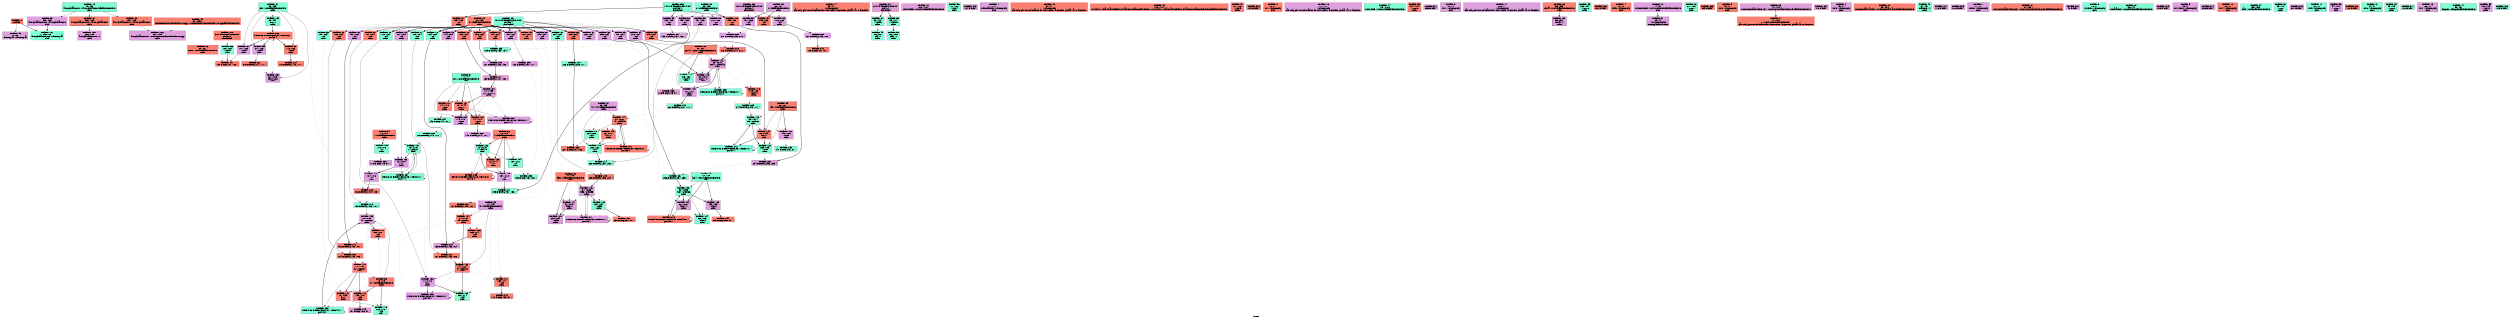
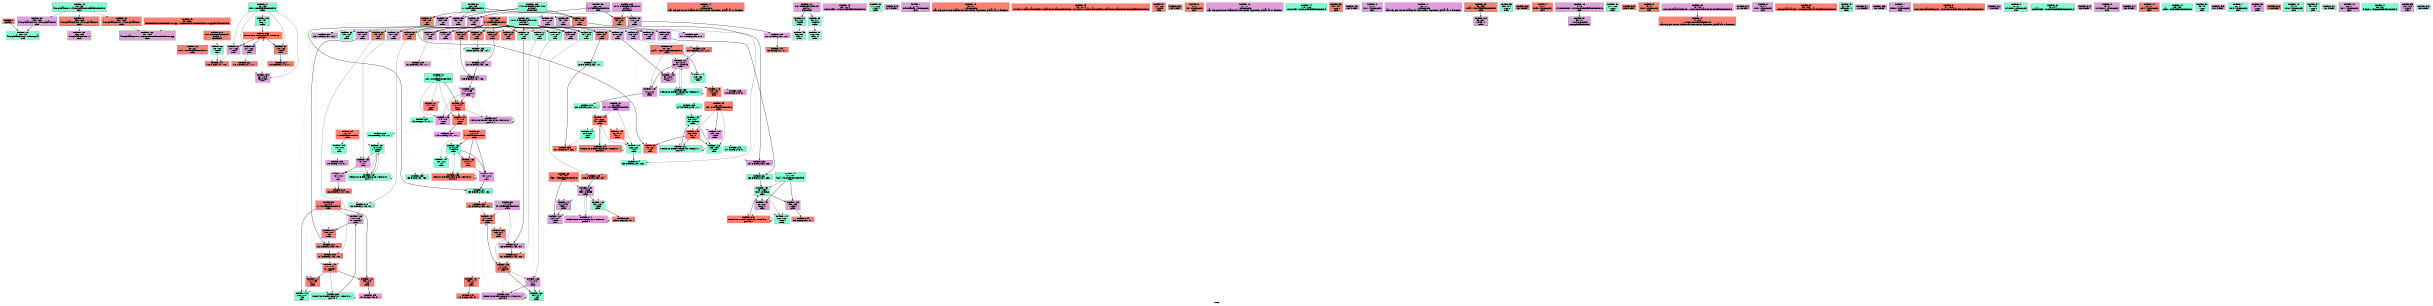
(15, 35) -> none
(748, 46) -> (672, 139)
(370, 275) -> (312, 237)
